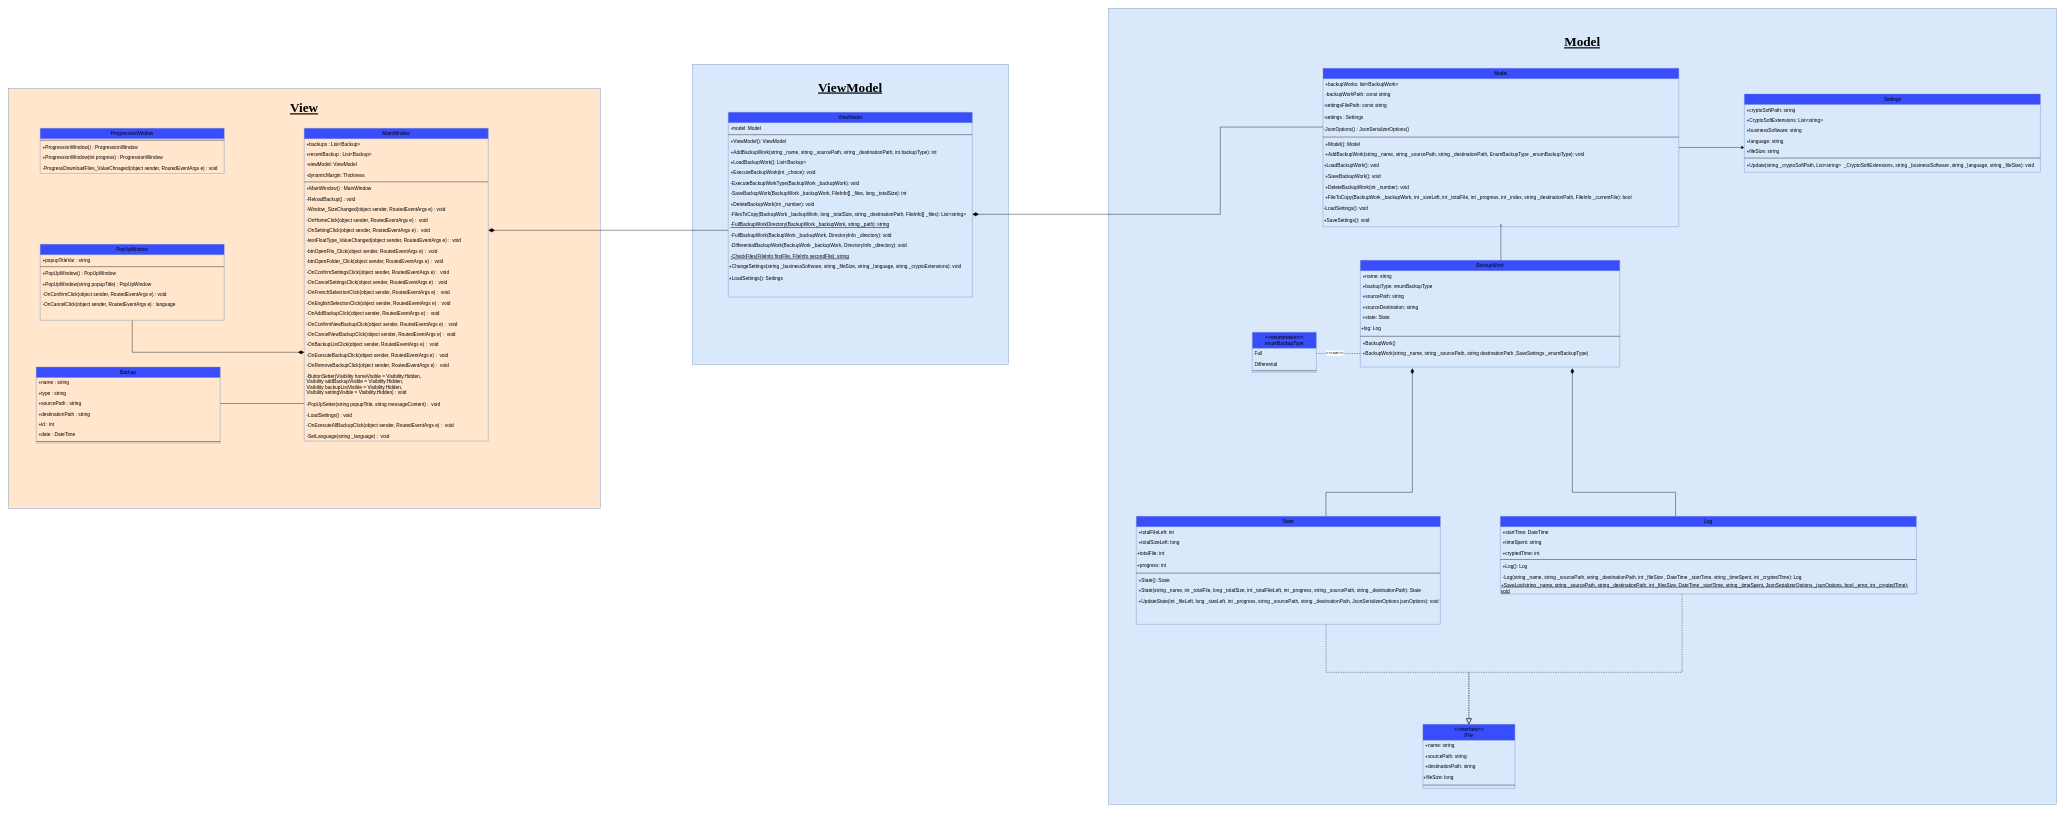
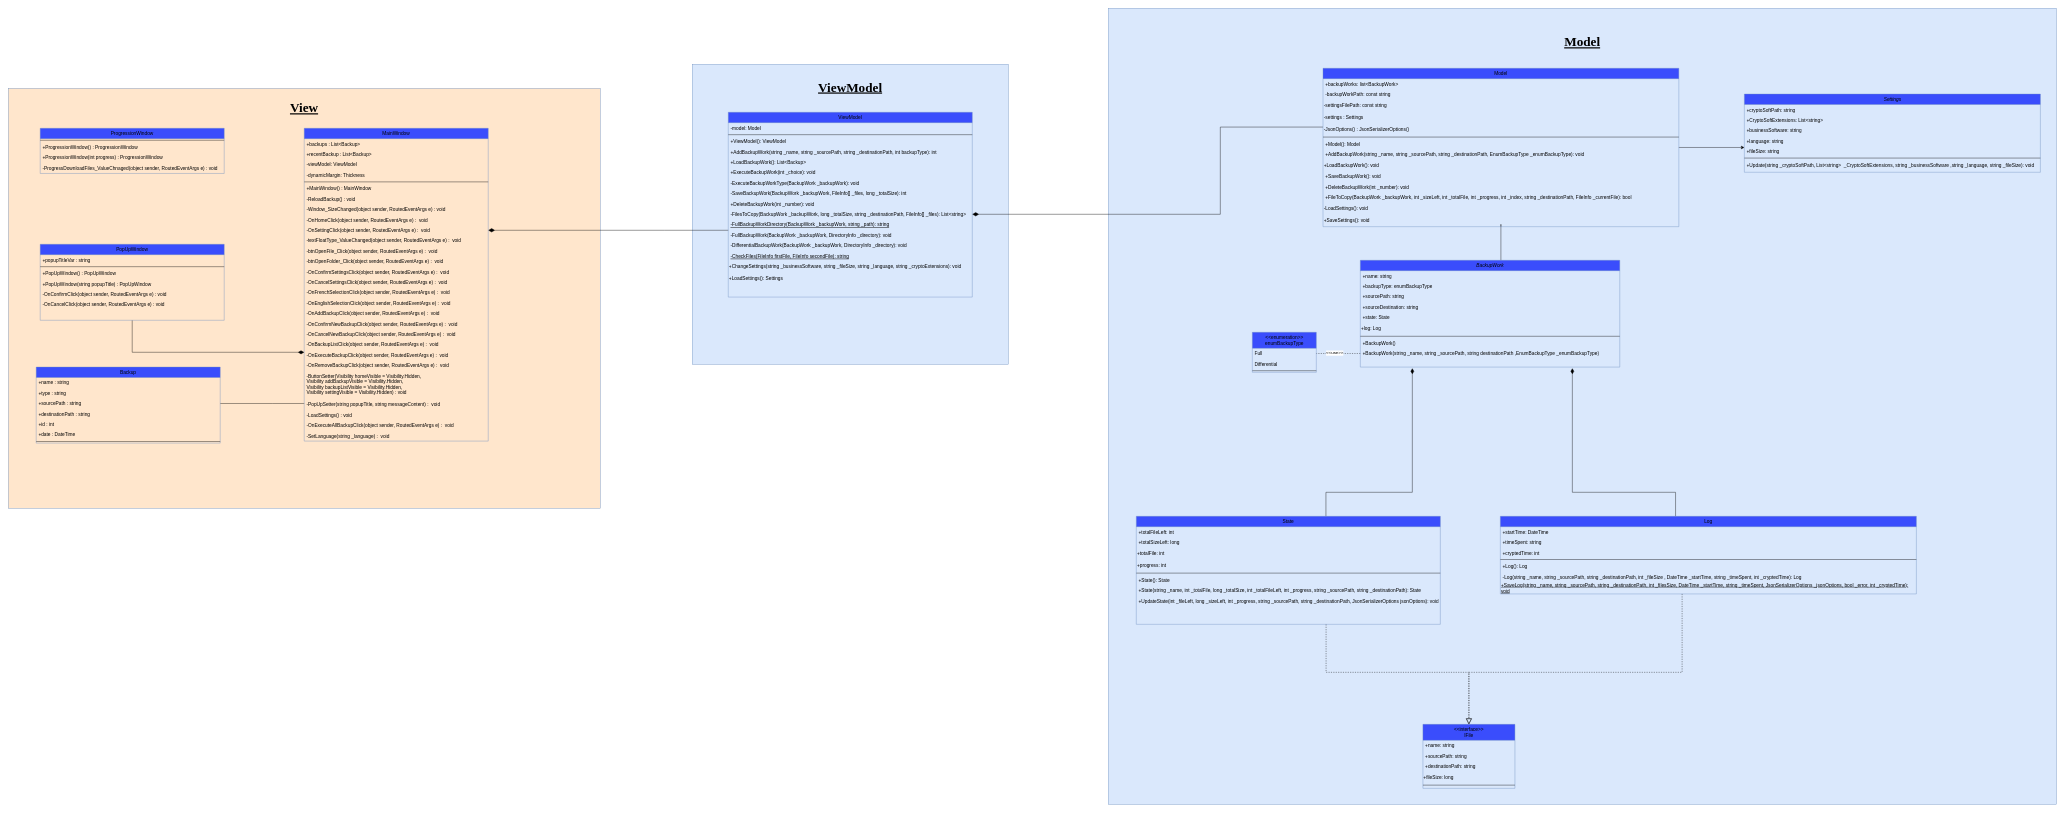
(115, 305) -> (109, 305)
(1486, 354) -> (1489, 354)
